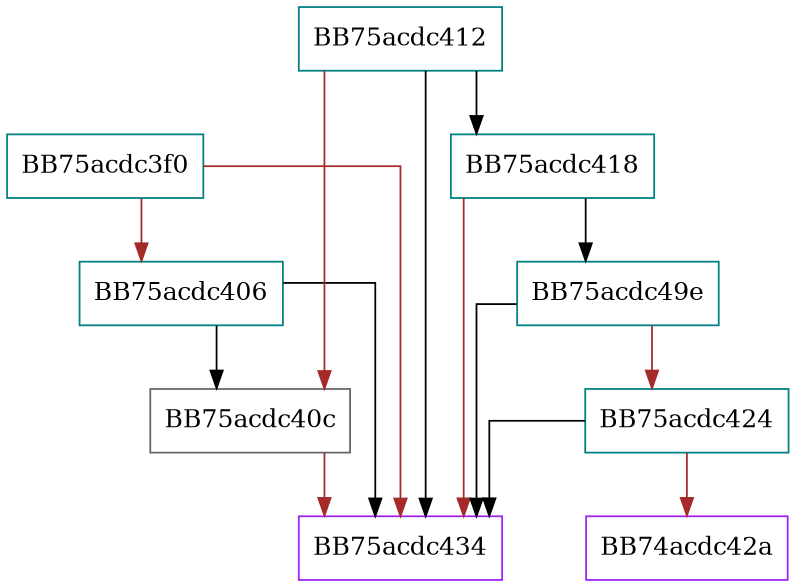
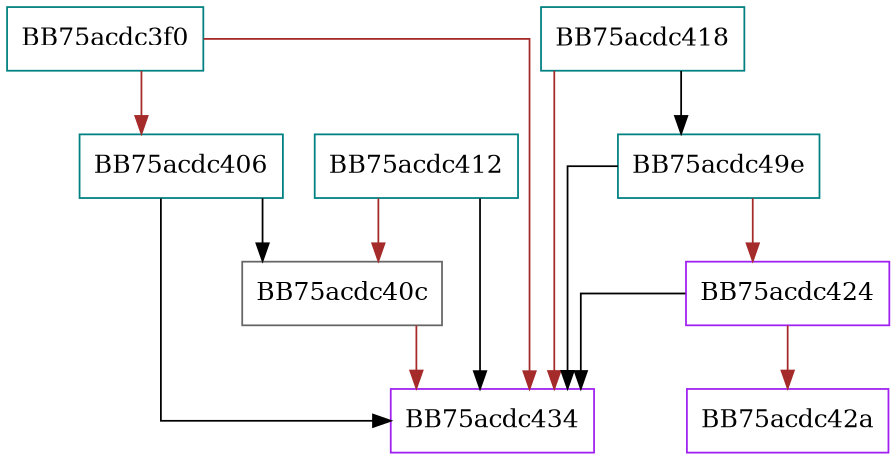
(476, 93) -> none
(687, 421) -> (788, 293)
(687, 548) -> (788, 421)
